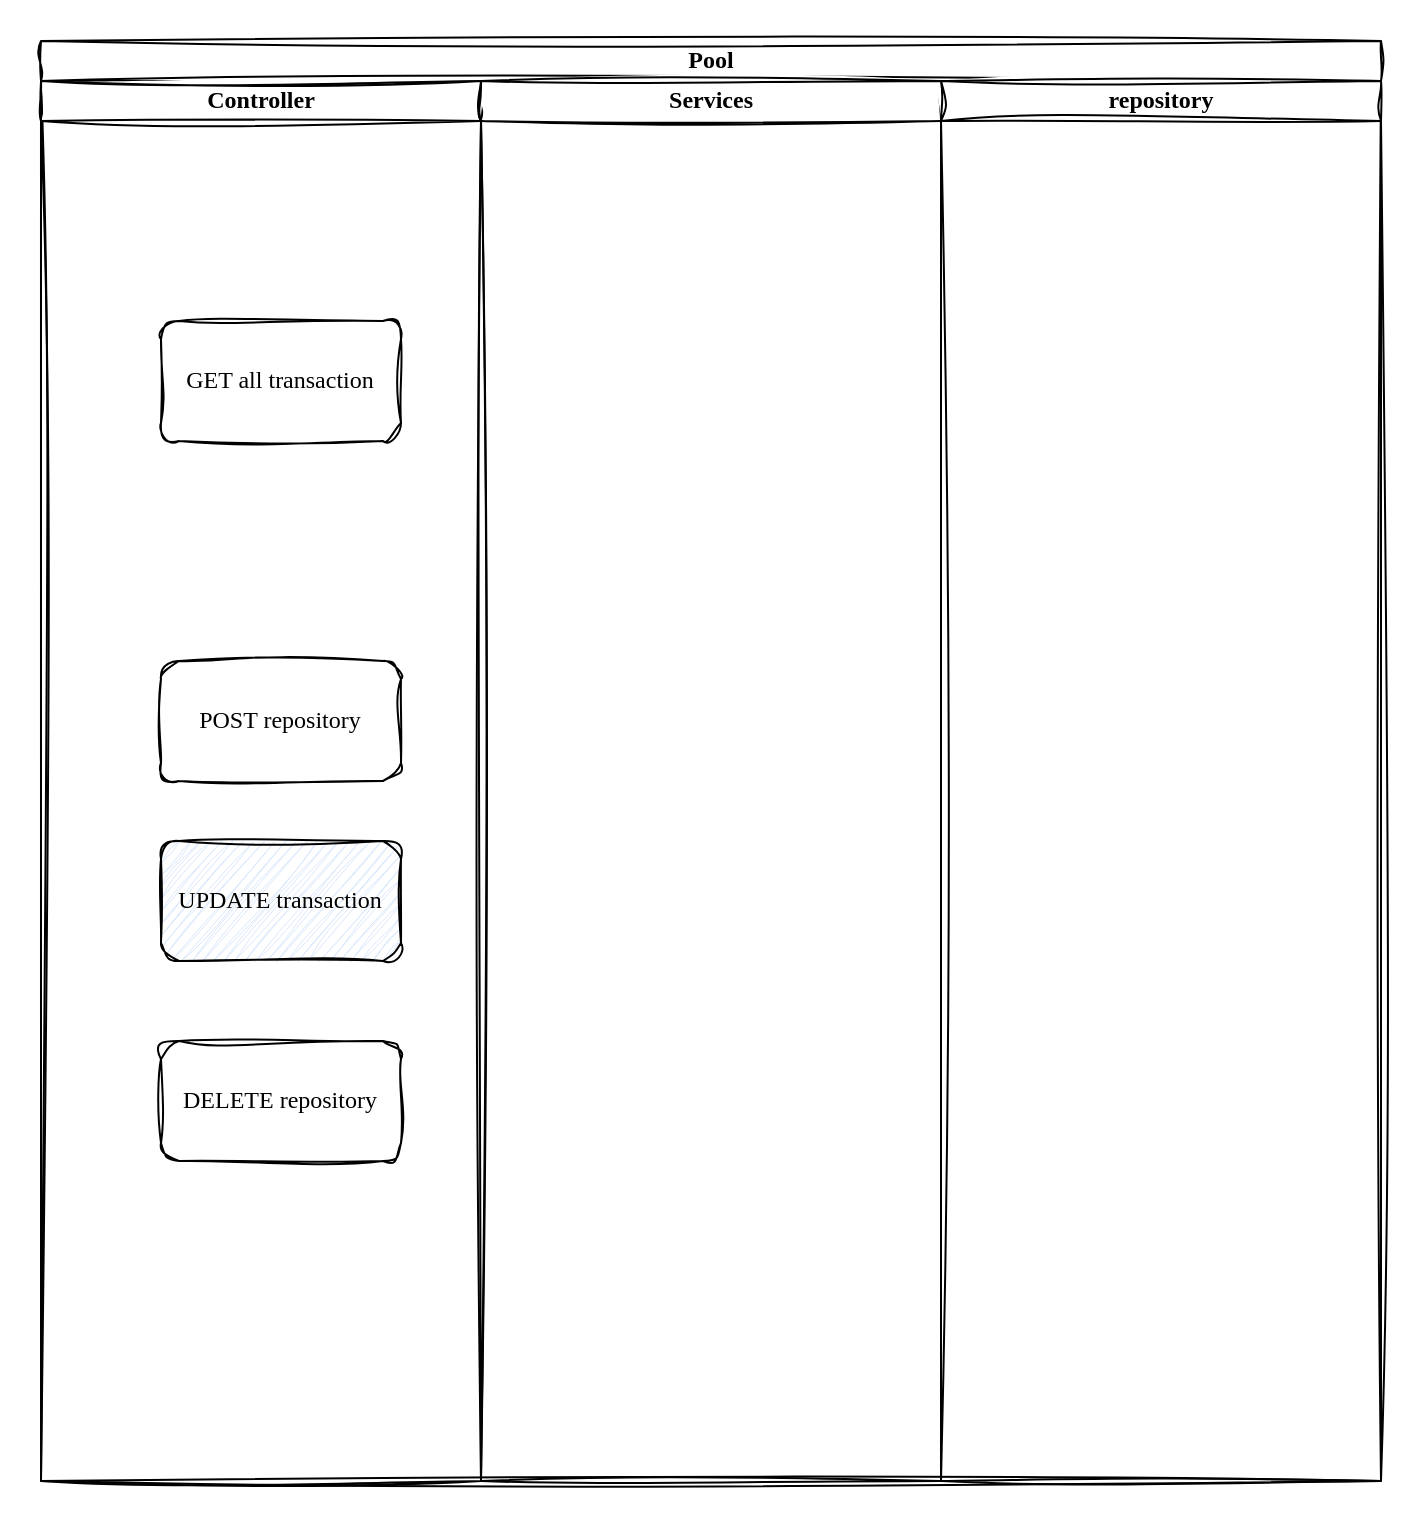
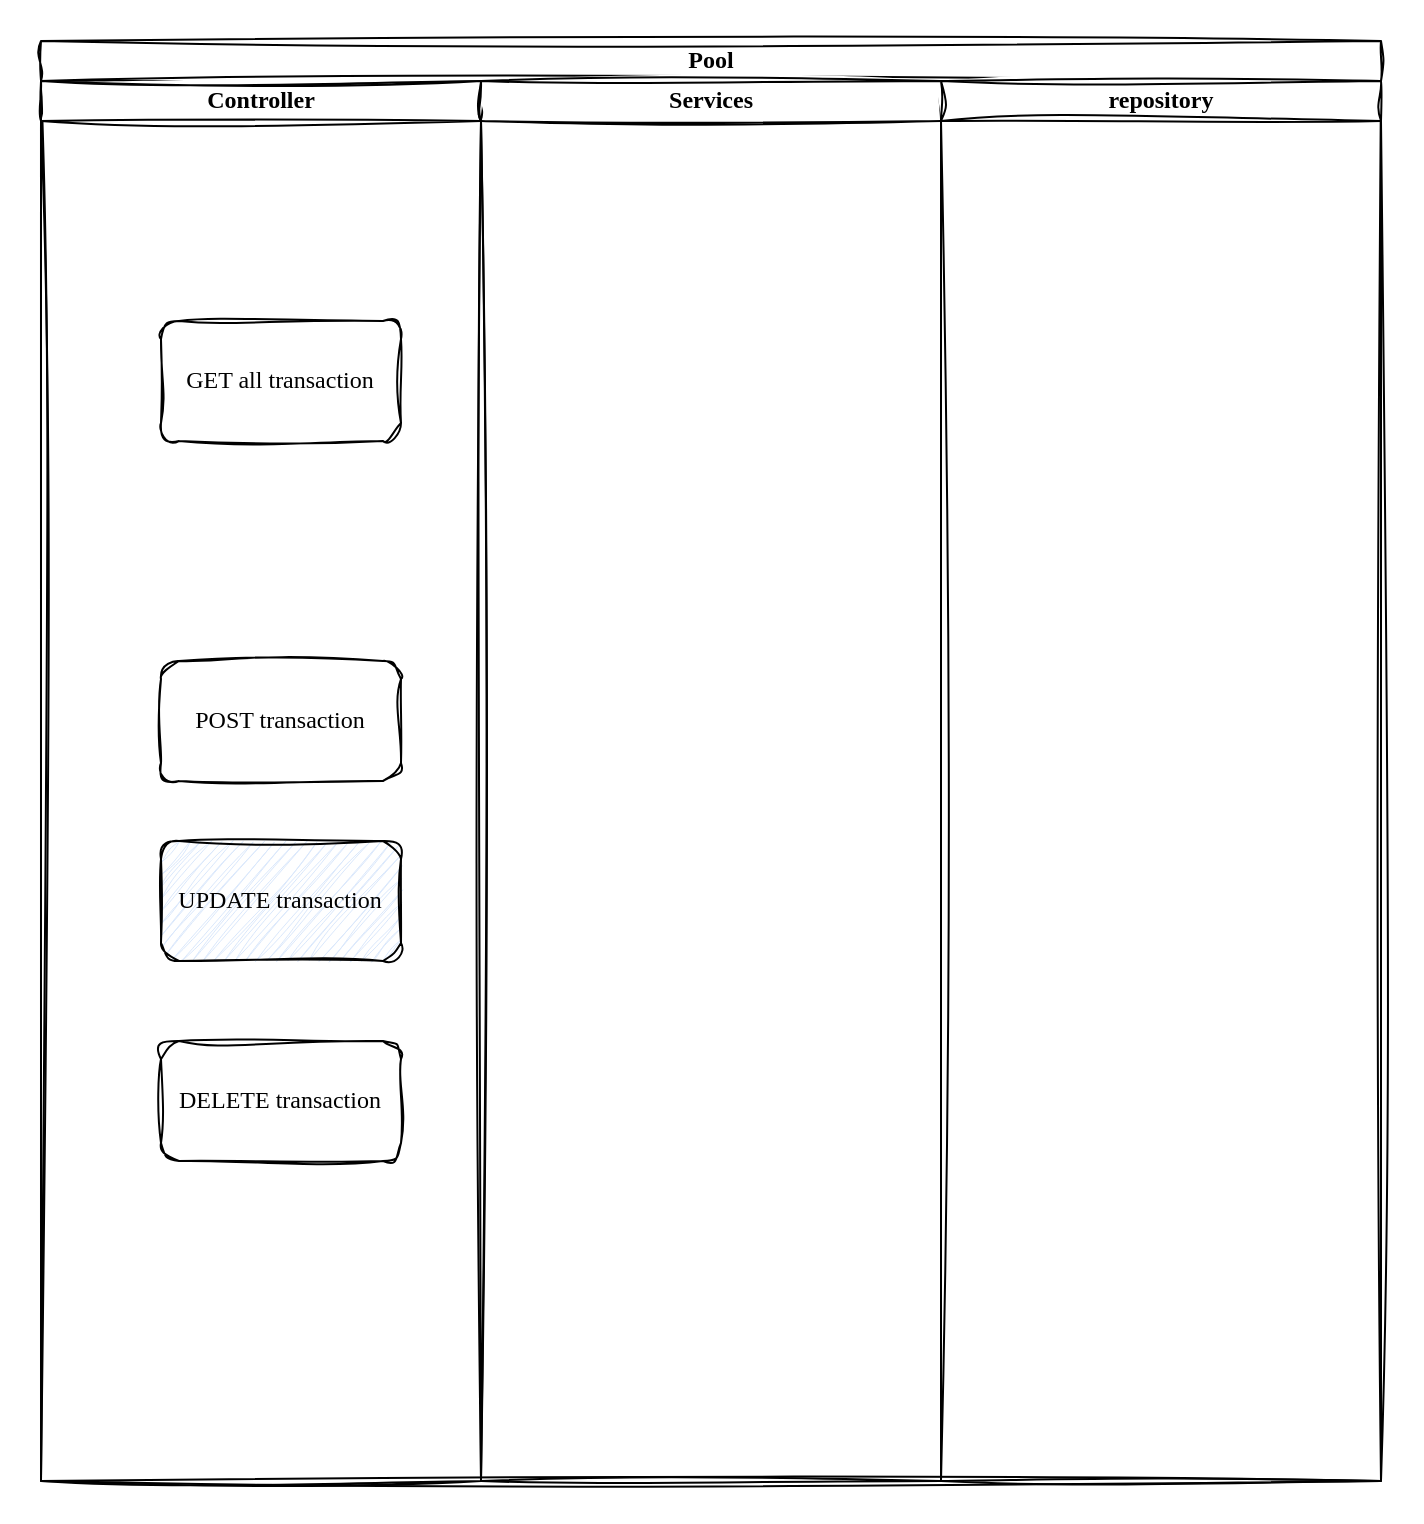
(281, 721) -> (281, 721)
(281, 1101) -> (281, 1101)
